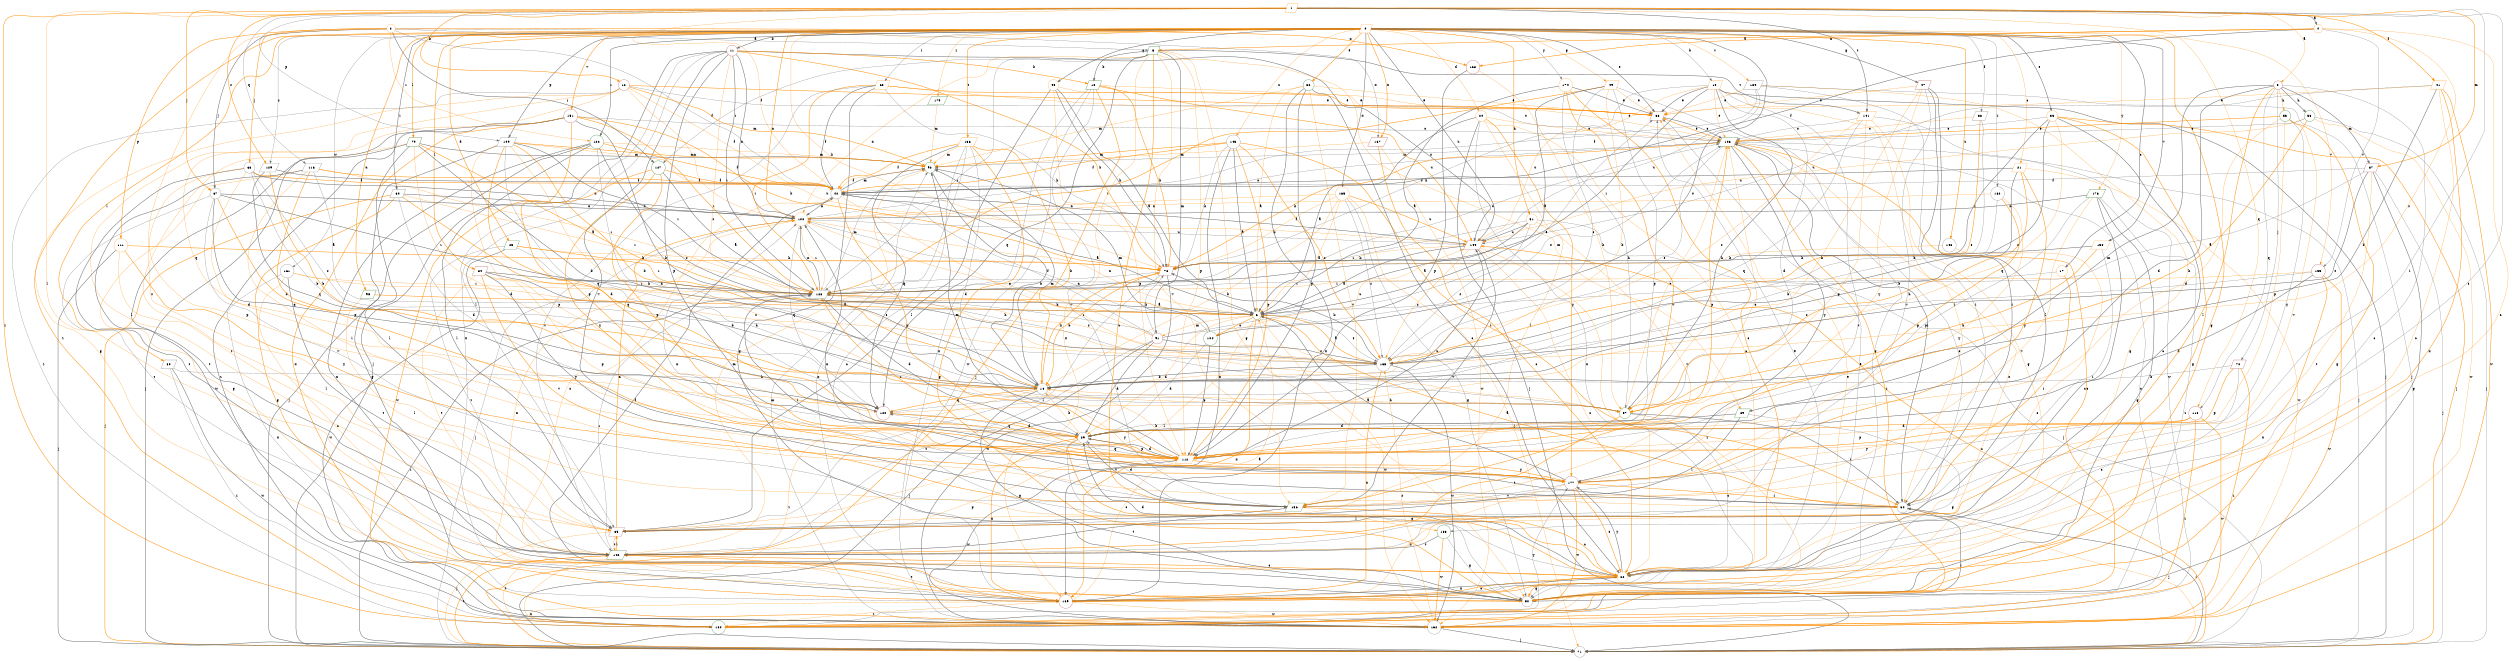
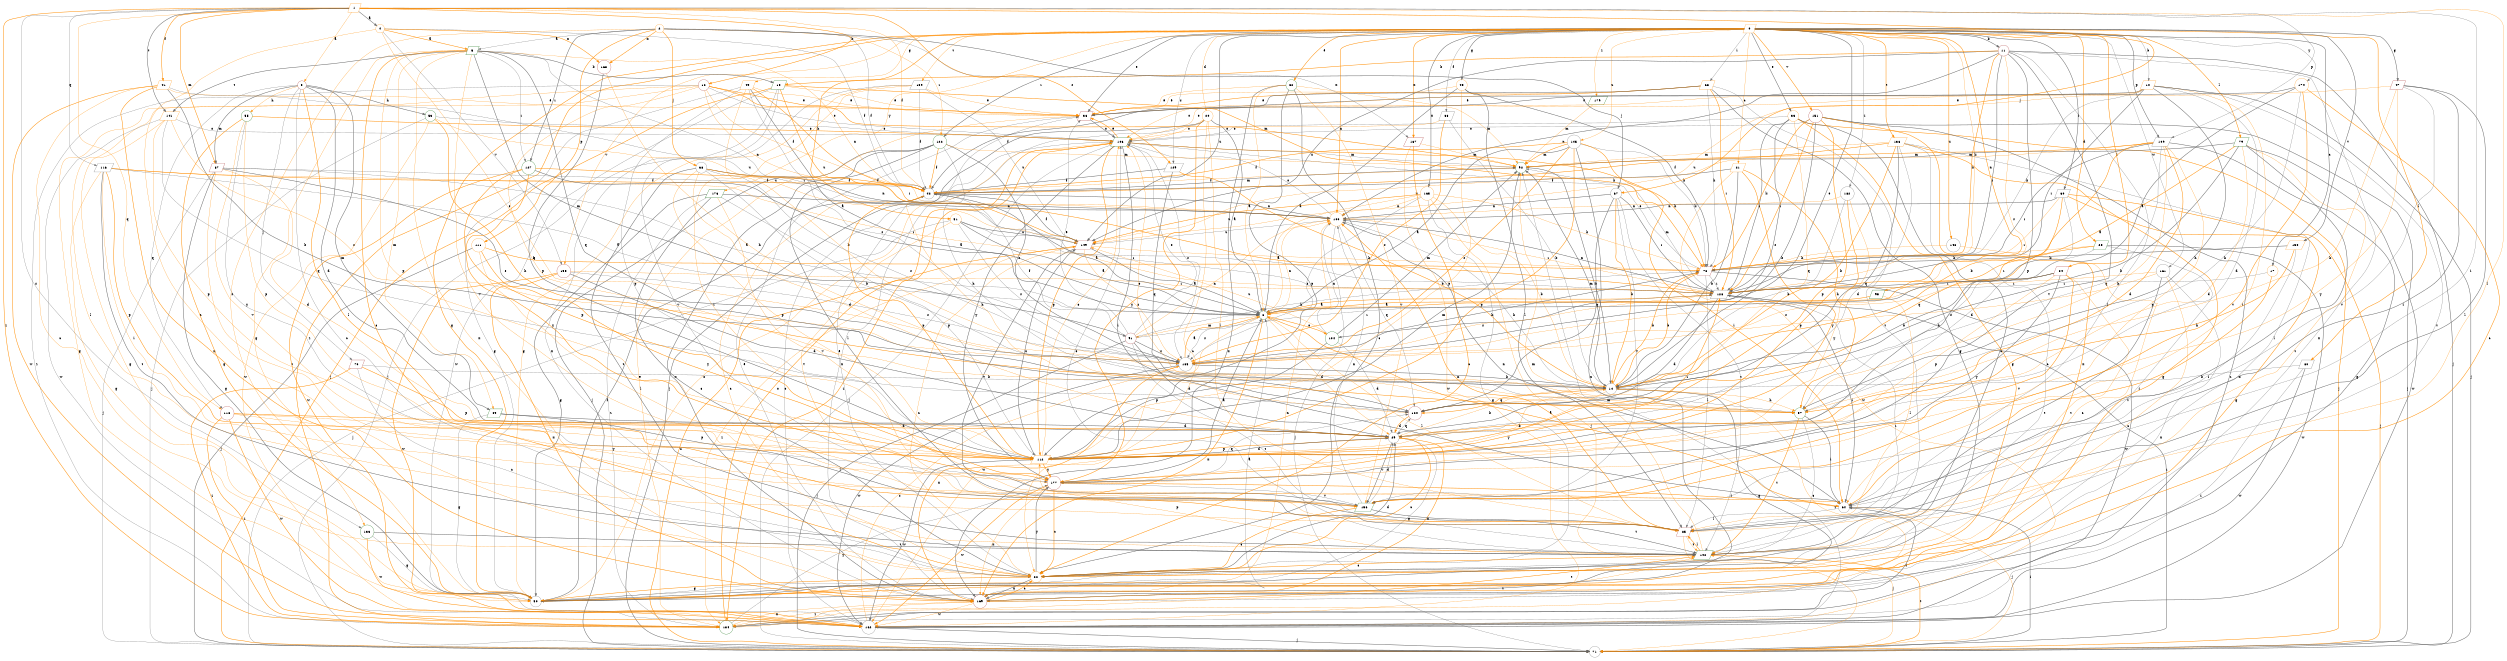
(1585, 161) -> (693, 39)
(1920, 241) -> (917, 440)
(1061, 326) -> (1653, 326)
(1756, 422) -> (957, 426)
(1248, 462) -> (1248, 556)
